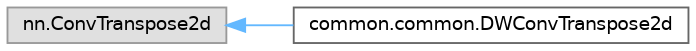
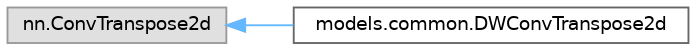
(491, 25) -> (491, 25)
